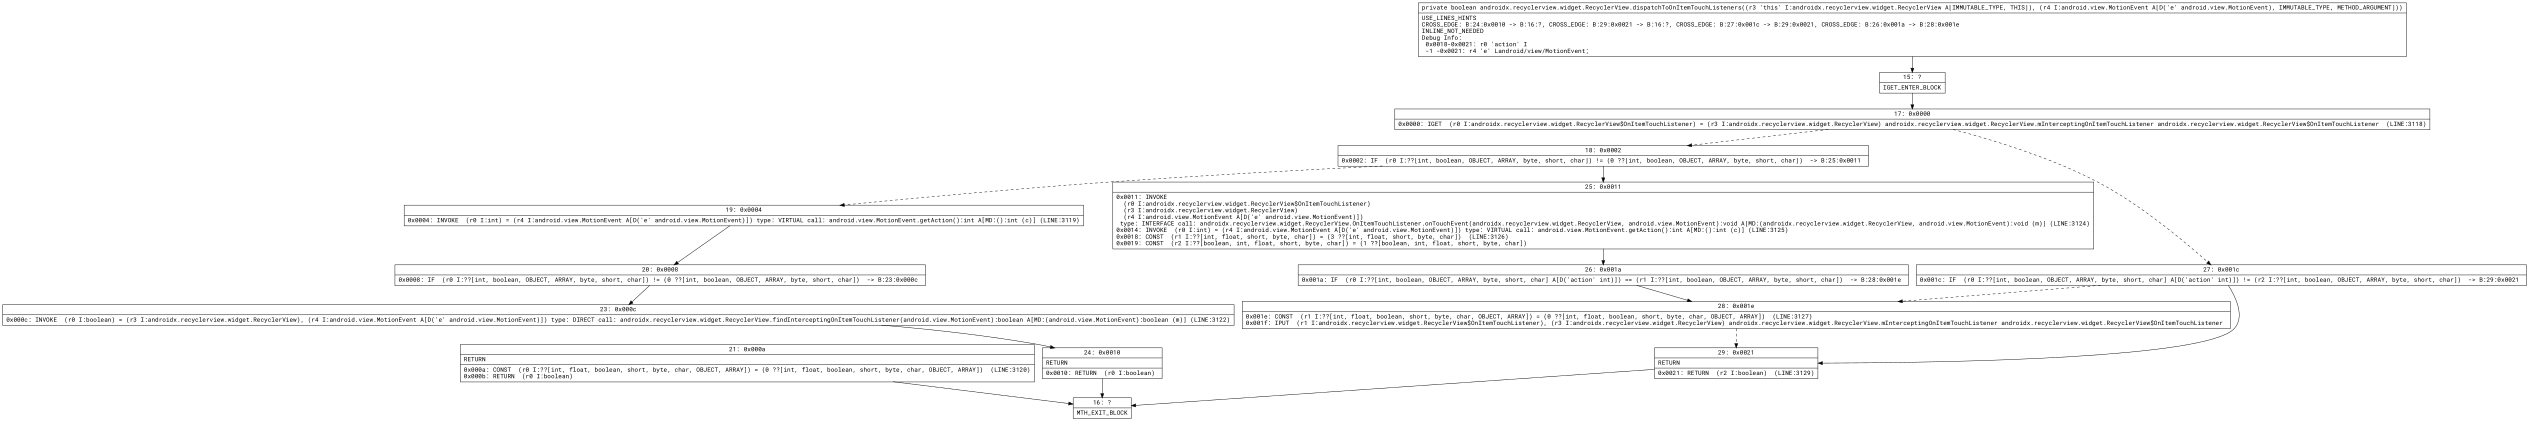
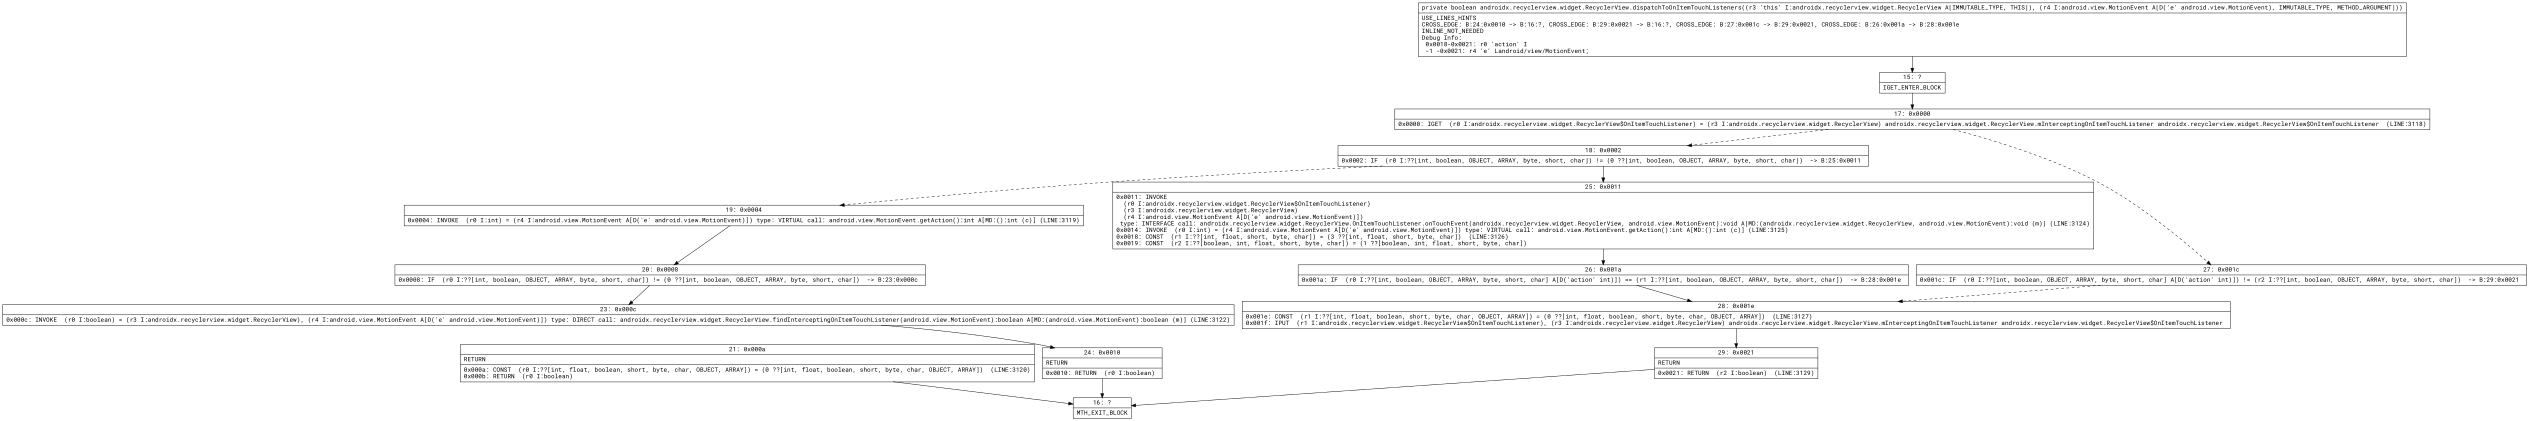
(1736, 336) -> (1736, 336)
(2054, 357) -> none
